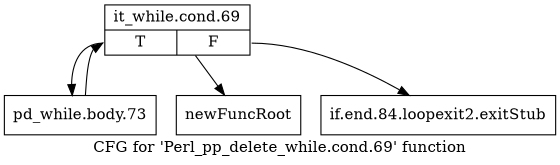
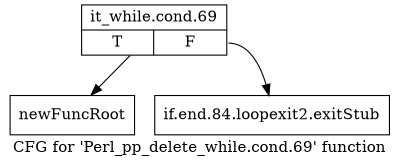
(80, 115) -> none
